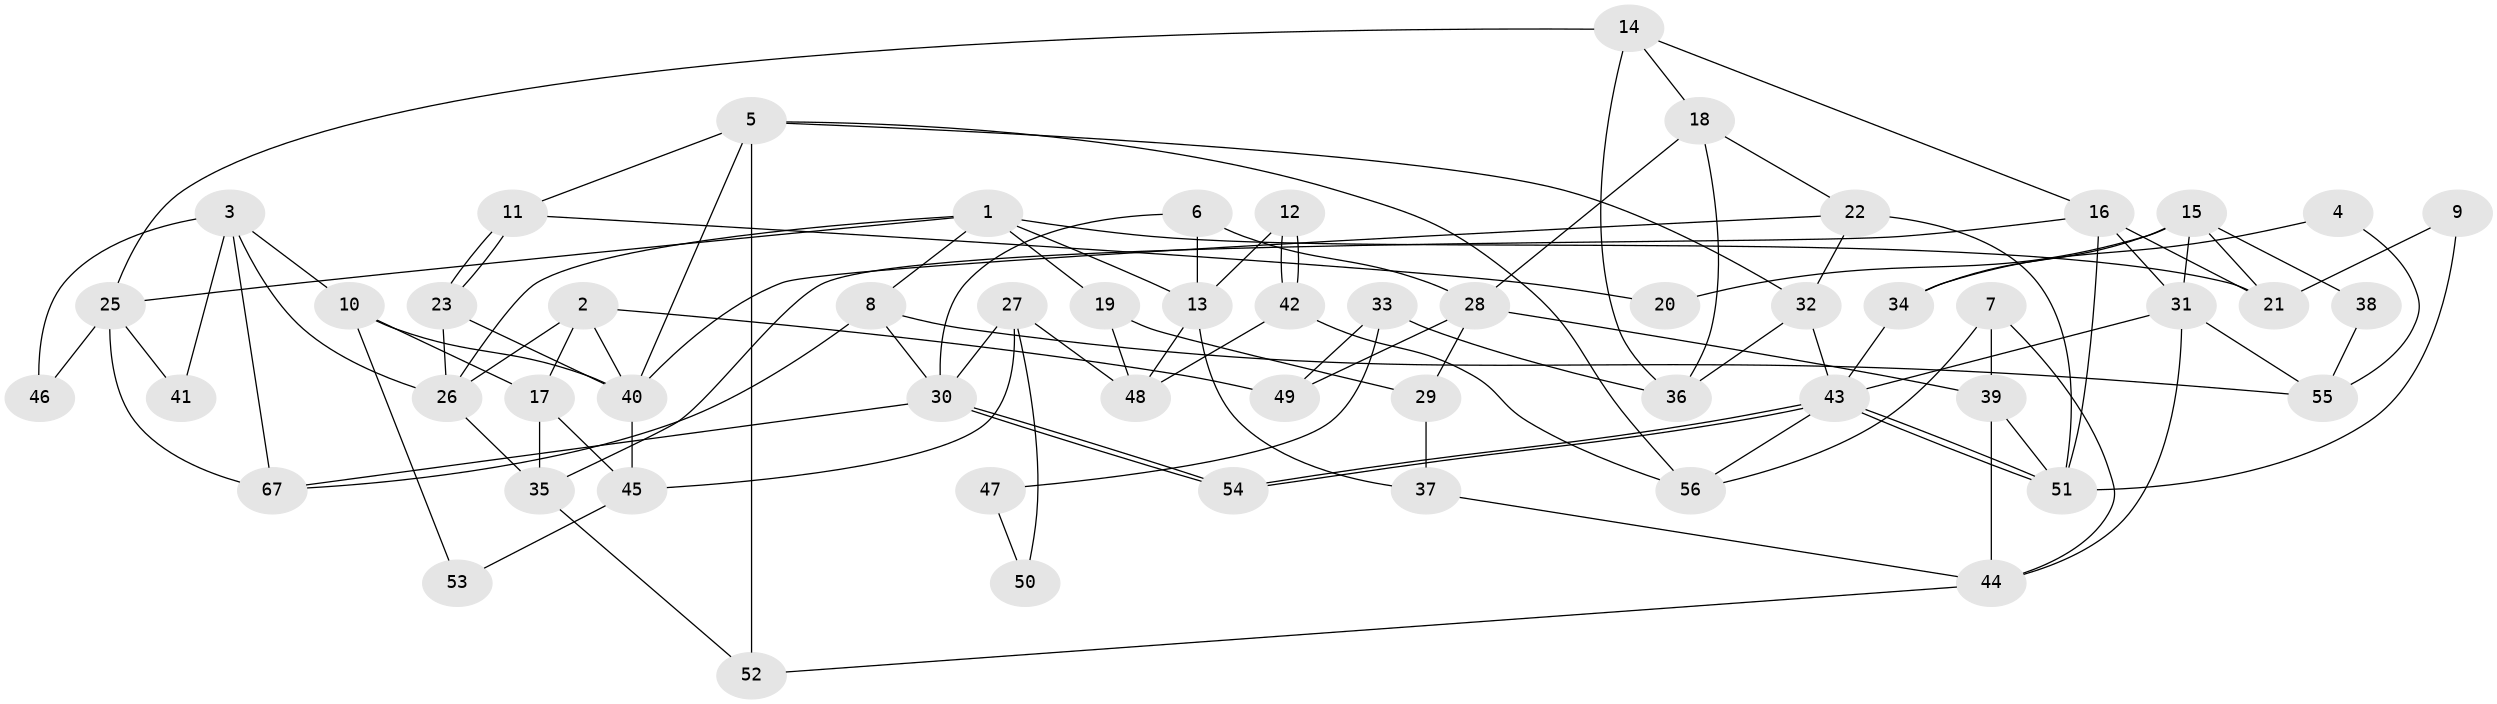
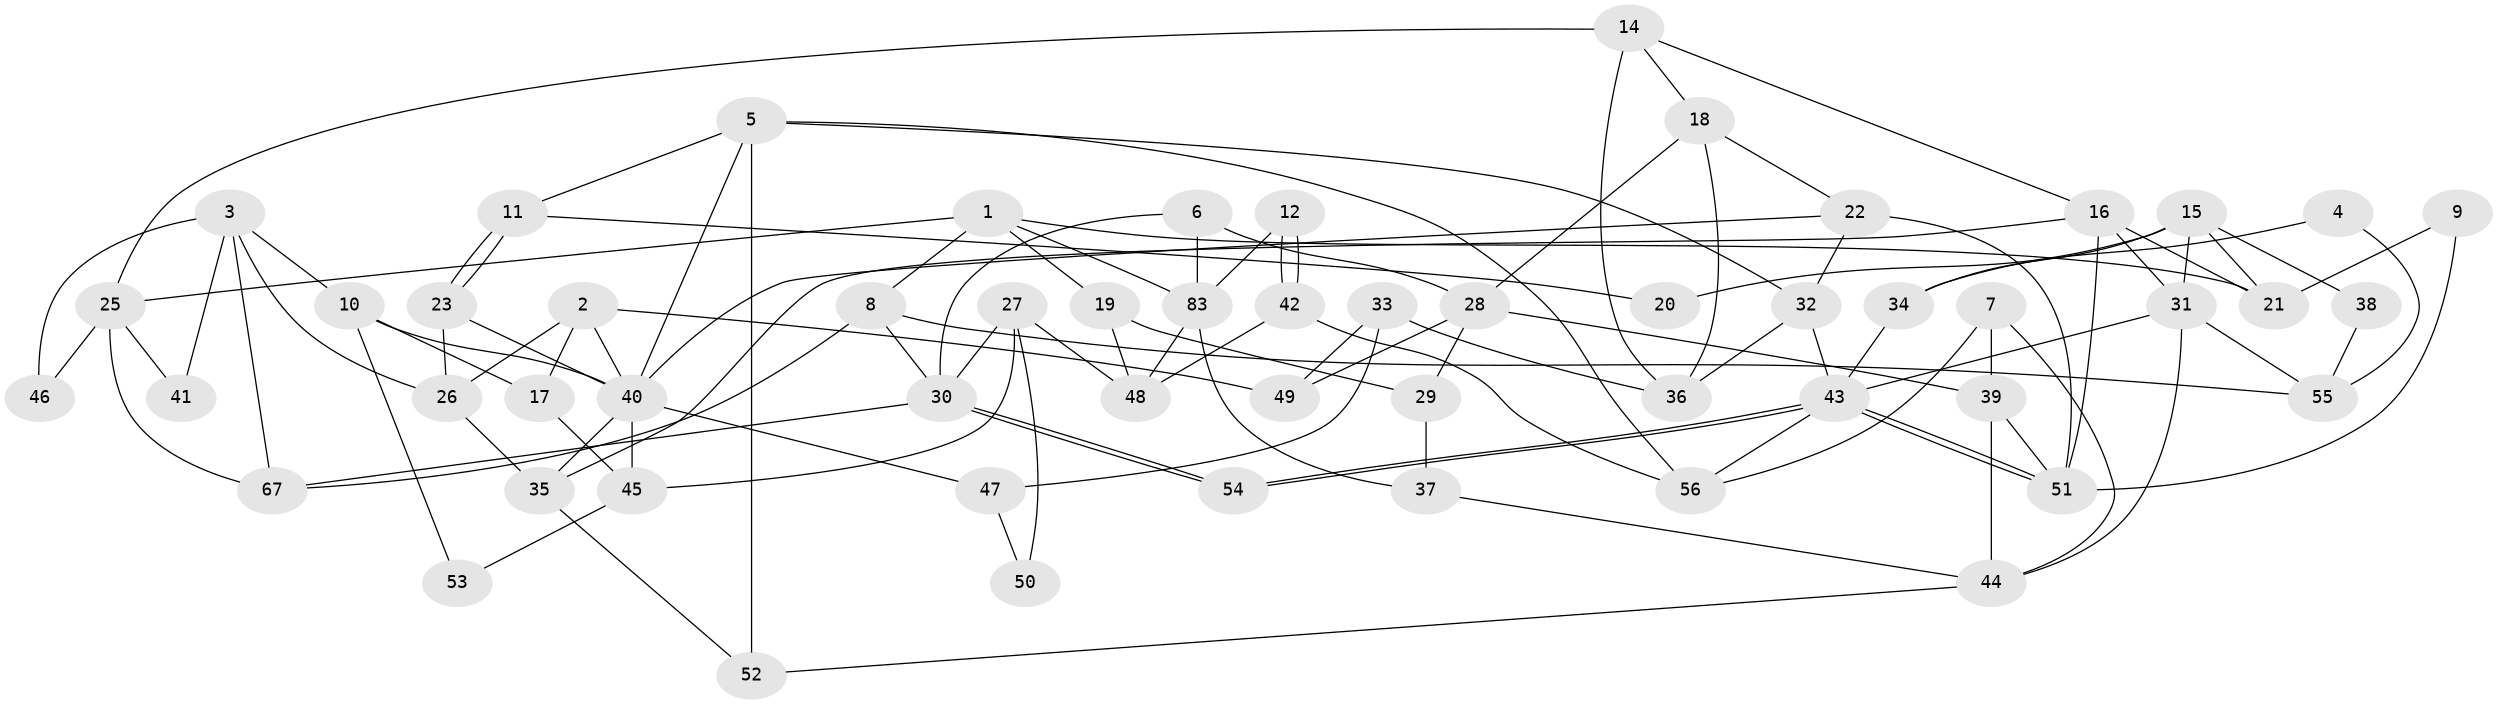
(602, 260) -> none
(1197, 306) -> (1197, 306)
none -> (811, 444)
(540, 445) -> (593, 438)
